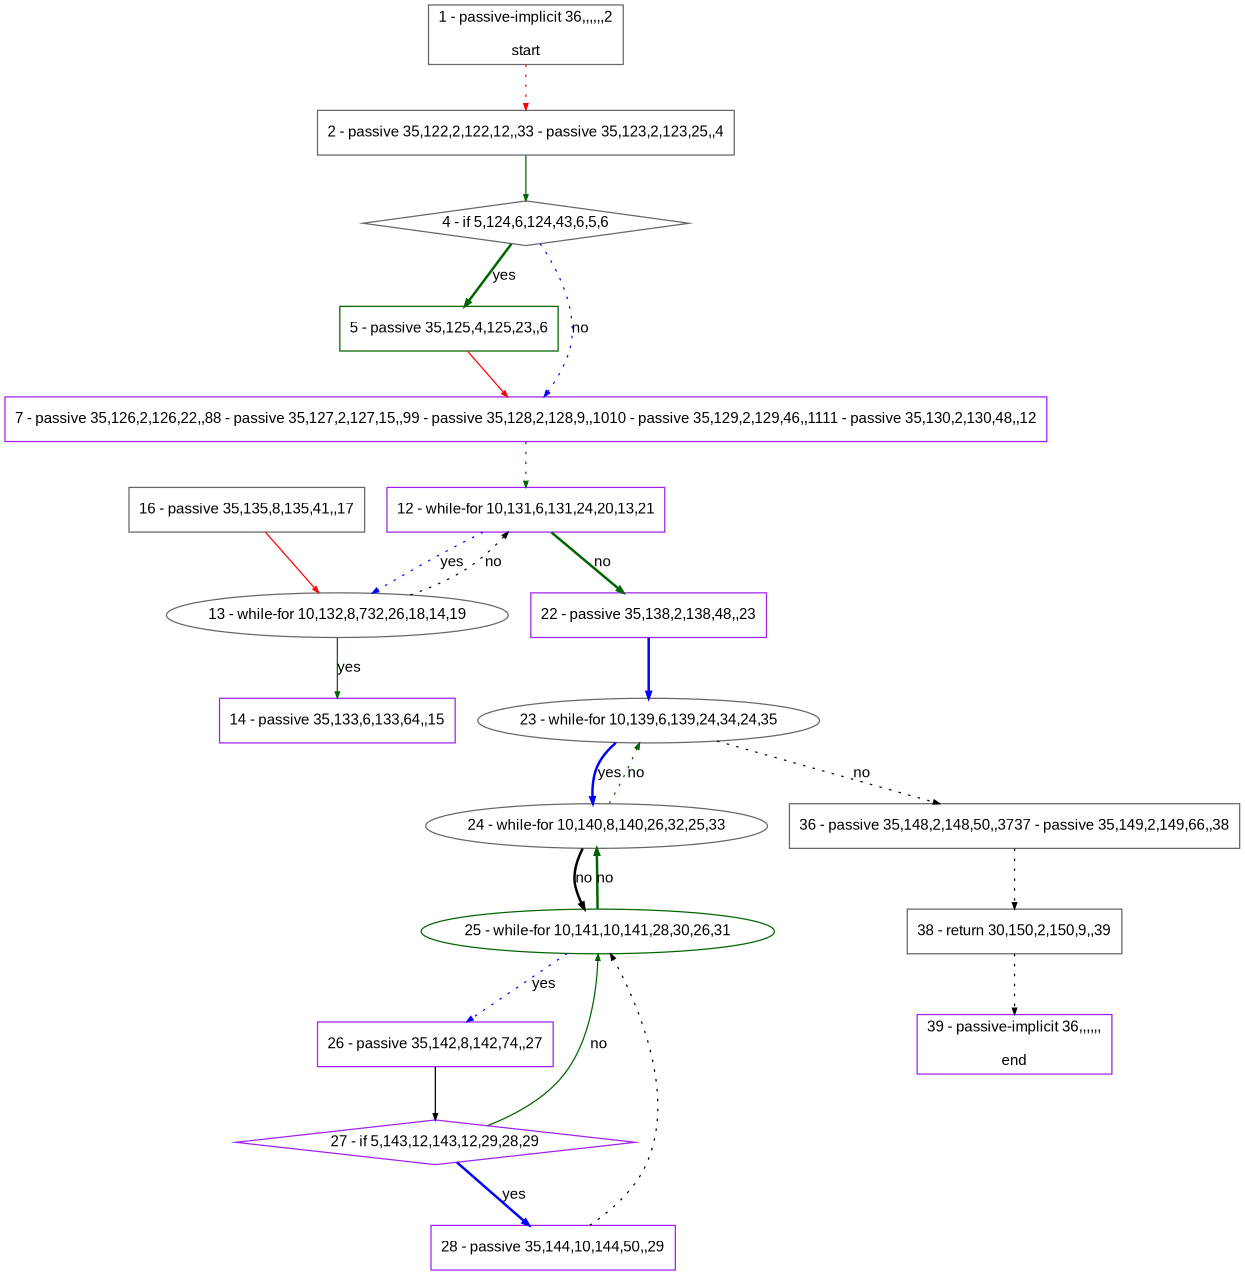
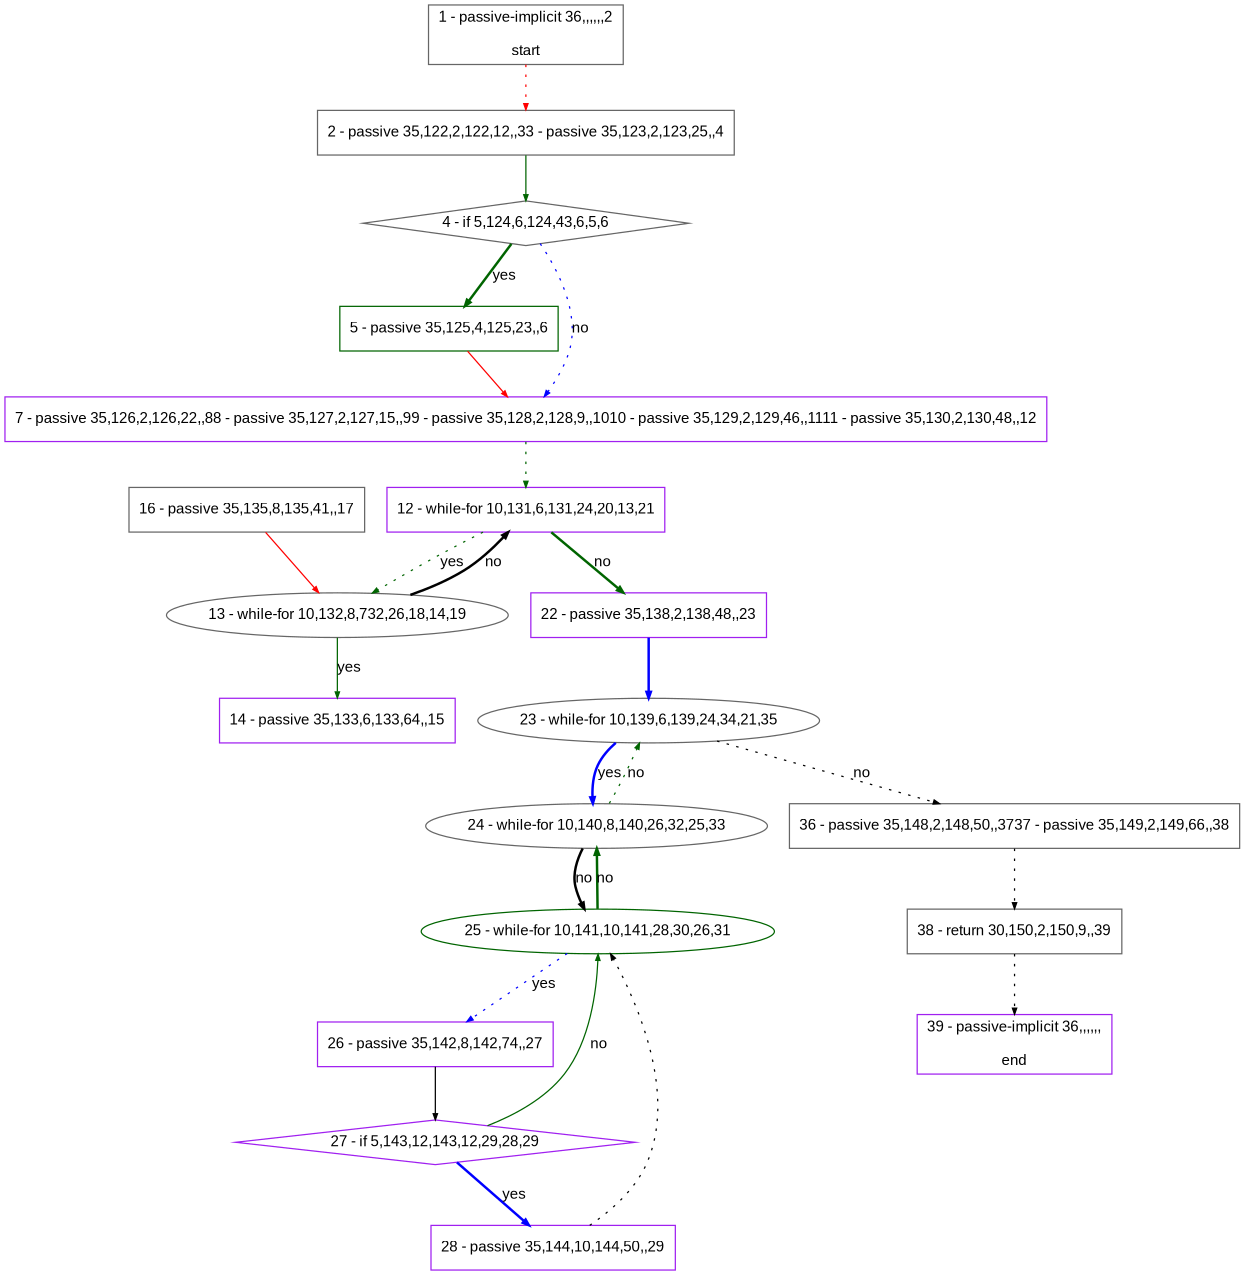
(430, 560) -> (430, 560)
(461, 572) -> (461, 572)
(649, 721) -> (649, 721)
